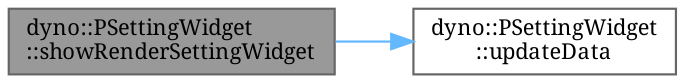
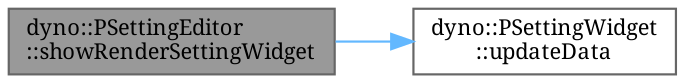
(172, 42) -> (172, 42)
